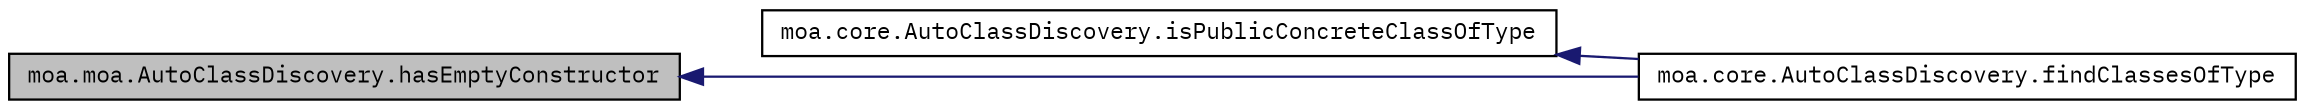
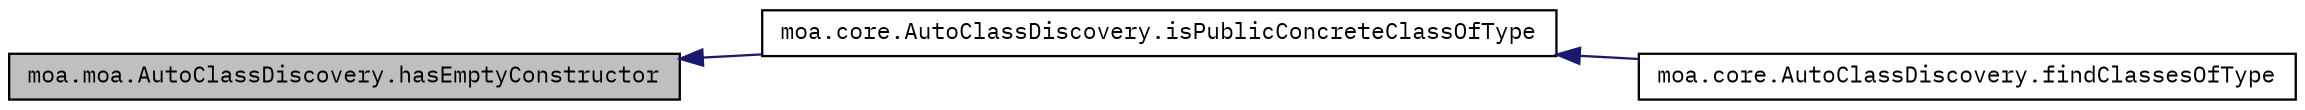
(1171, 77) -> (732, 56)
